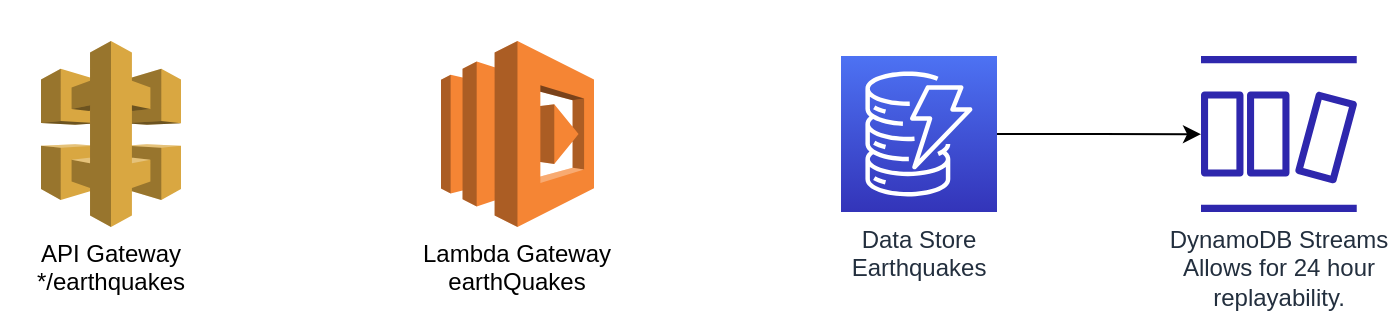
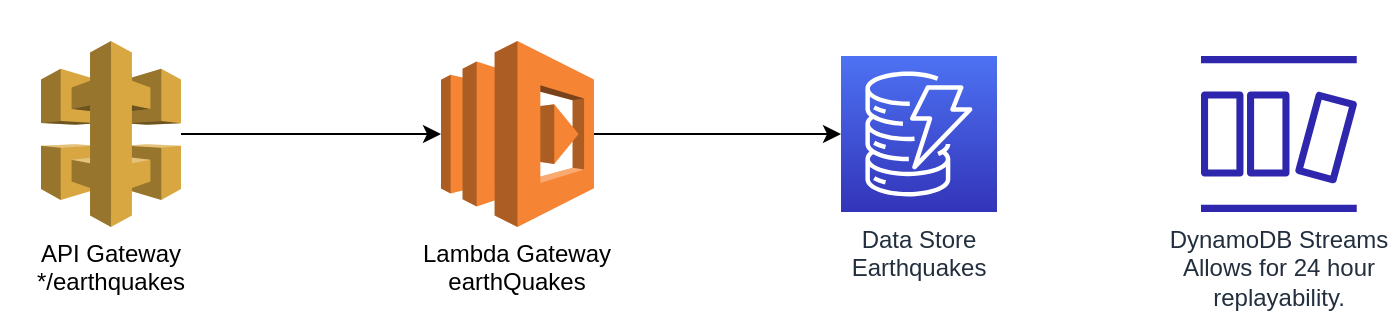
none -> (304, 134)
none -> (711, 134)
(1092, 134) -> none
